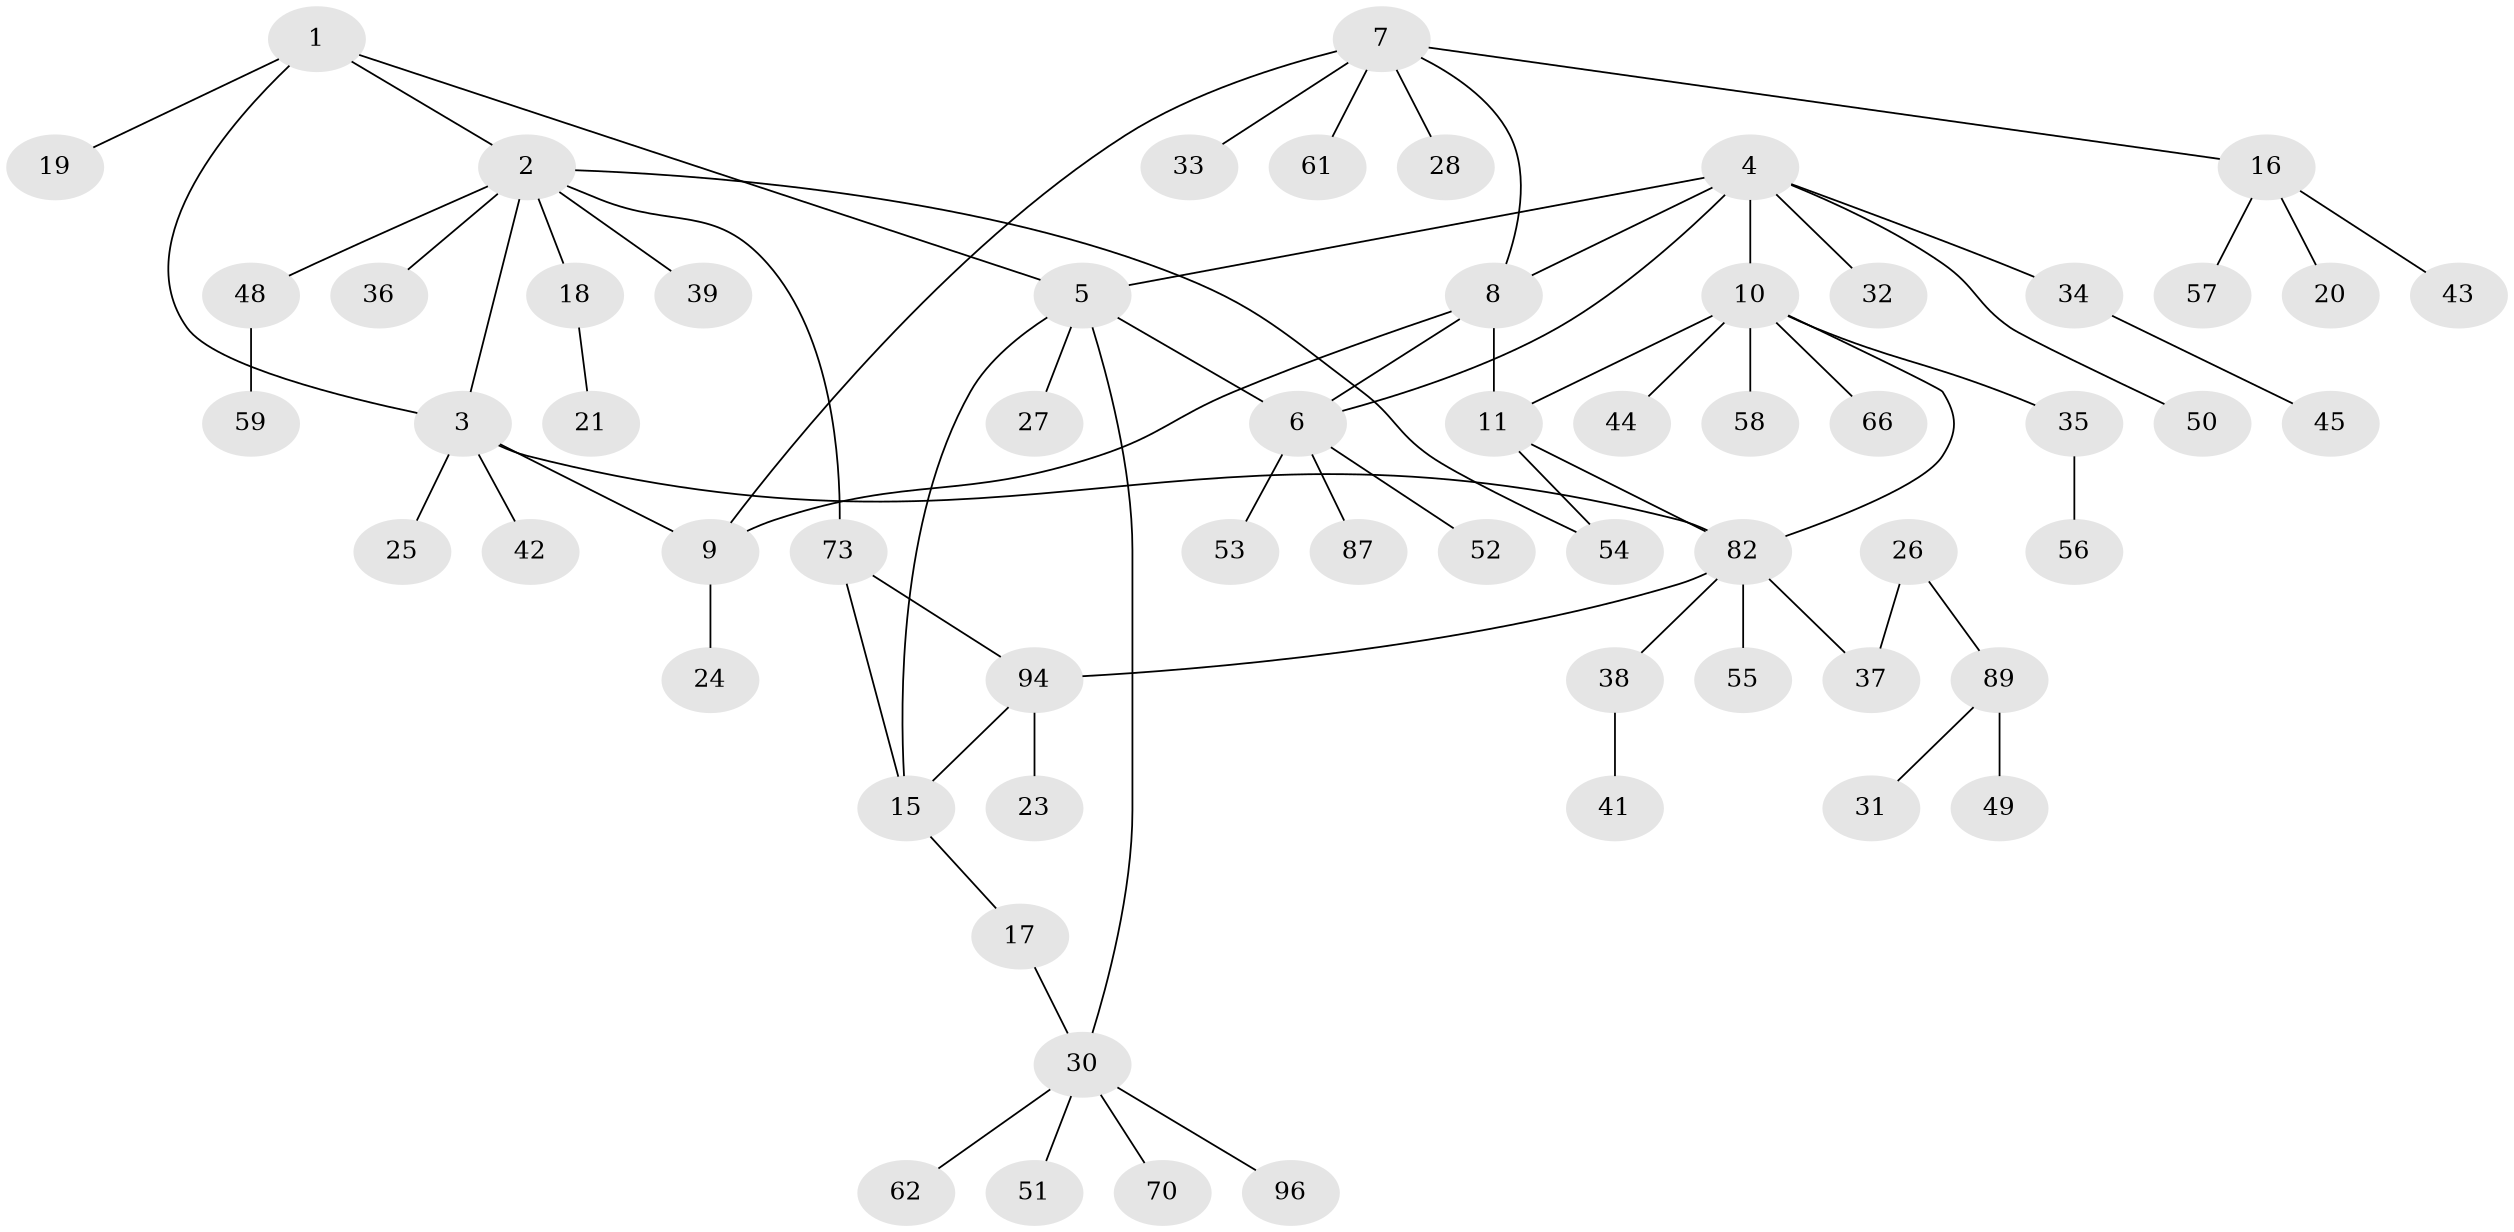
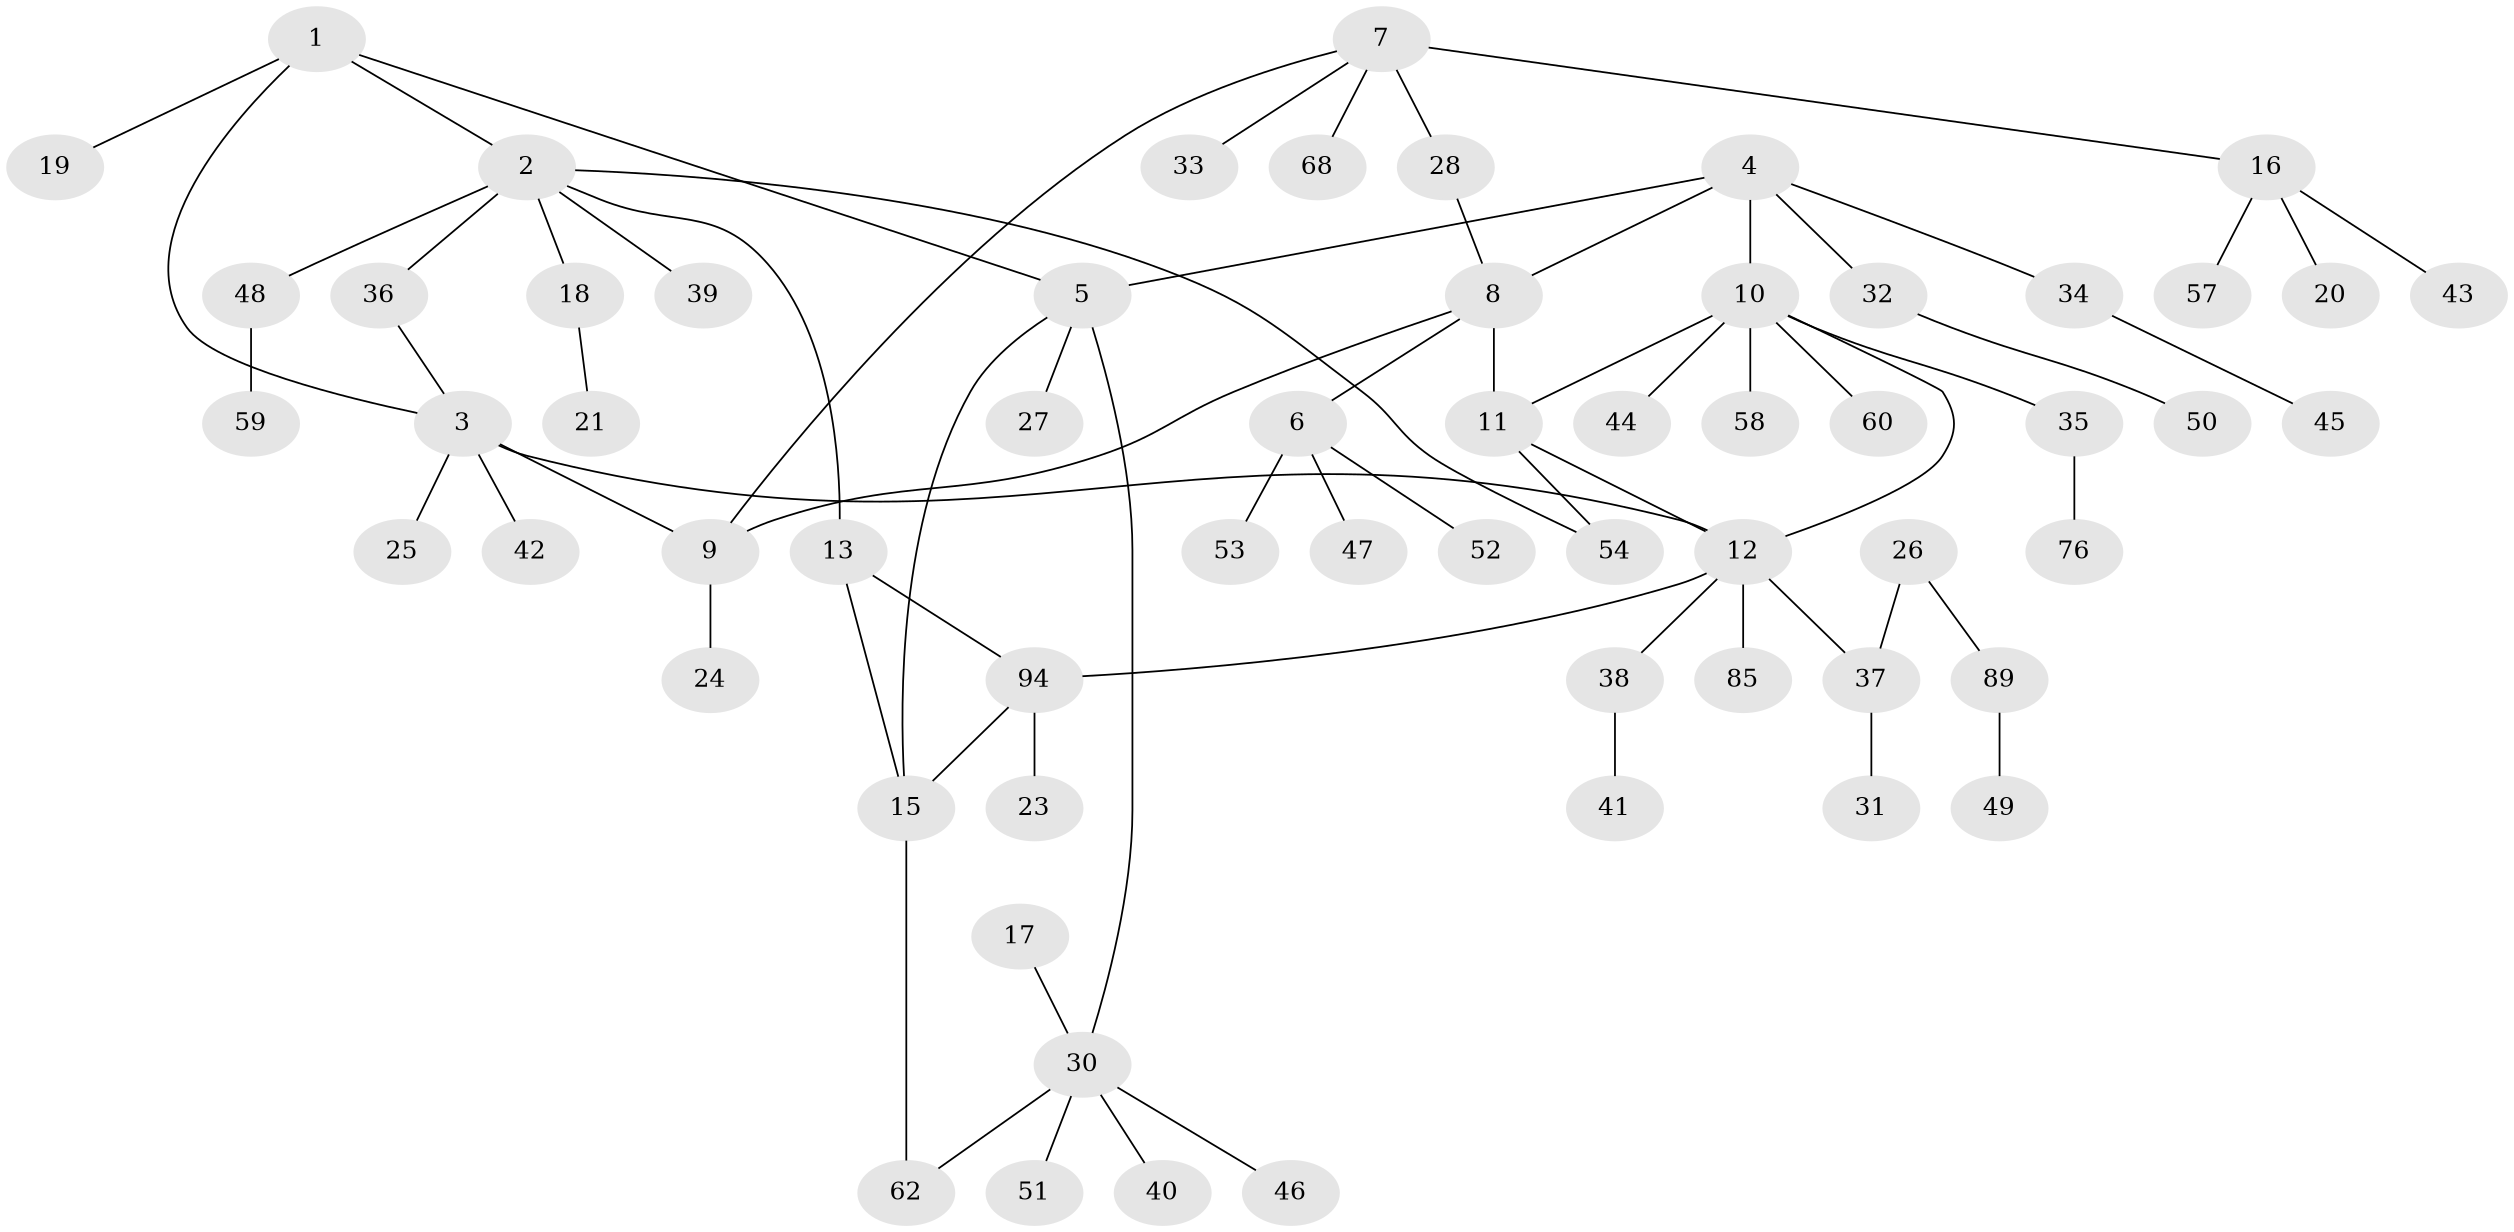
(1512, 141) -> (1470, 233)
(1318, 167) -> (1318, 167)
(495, 296) -> (421, 360)
(1977, 296) -> (2042, 358)
(1550, 332) -> none
(1190, 360) -> none
(1878, 424) -> (1878, 424)
(839, 552) -> (839, 552)
(1359, 552) -> (1359, 552)
(1743, 552) -> (1743, 552)
(2074, 552) -> (2074, 552)
(1743, 680) -> (1743, 680)
(1936, 744) -> (1871, 744)
(963, 872) -> (906, 1001)
(1163, 1193) -> (1163, 1193)
(1291, 1193) -> (1291, 1193)
